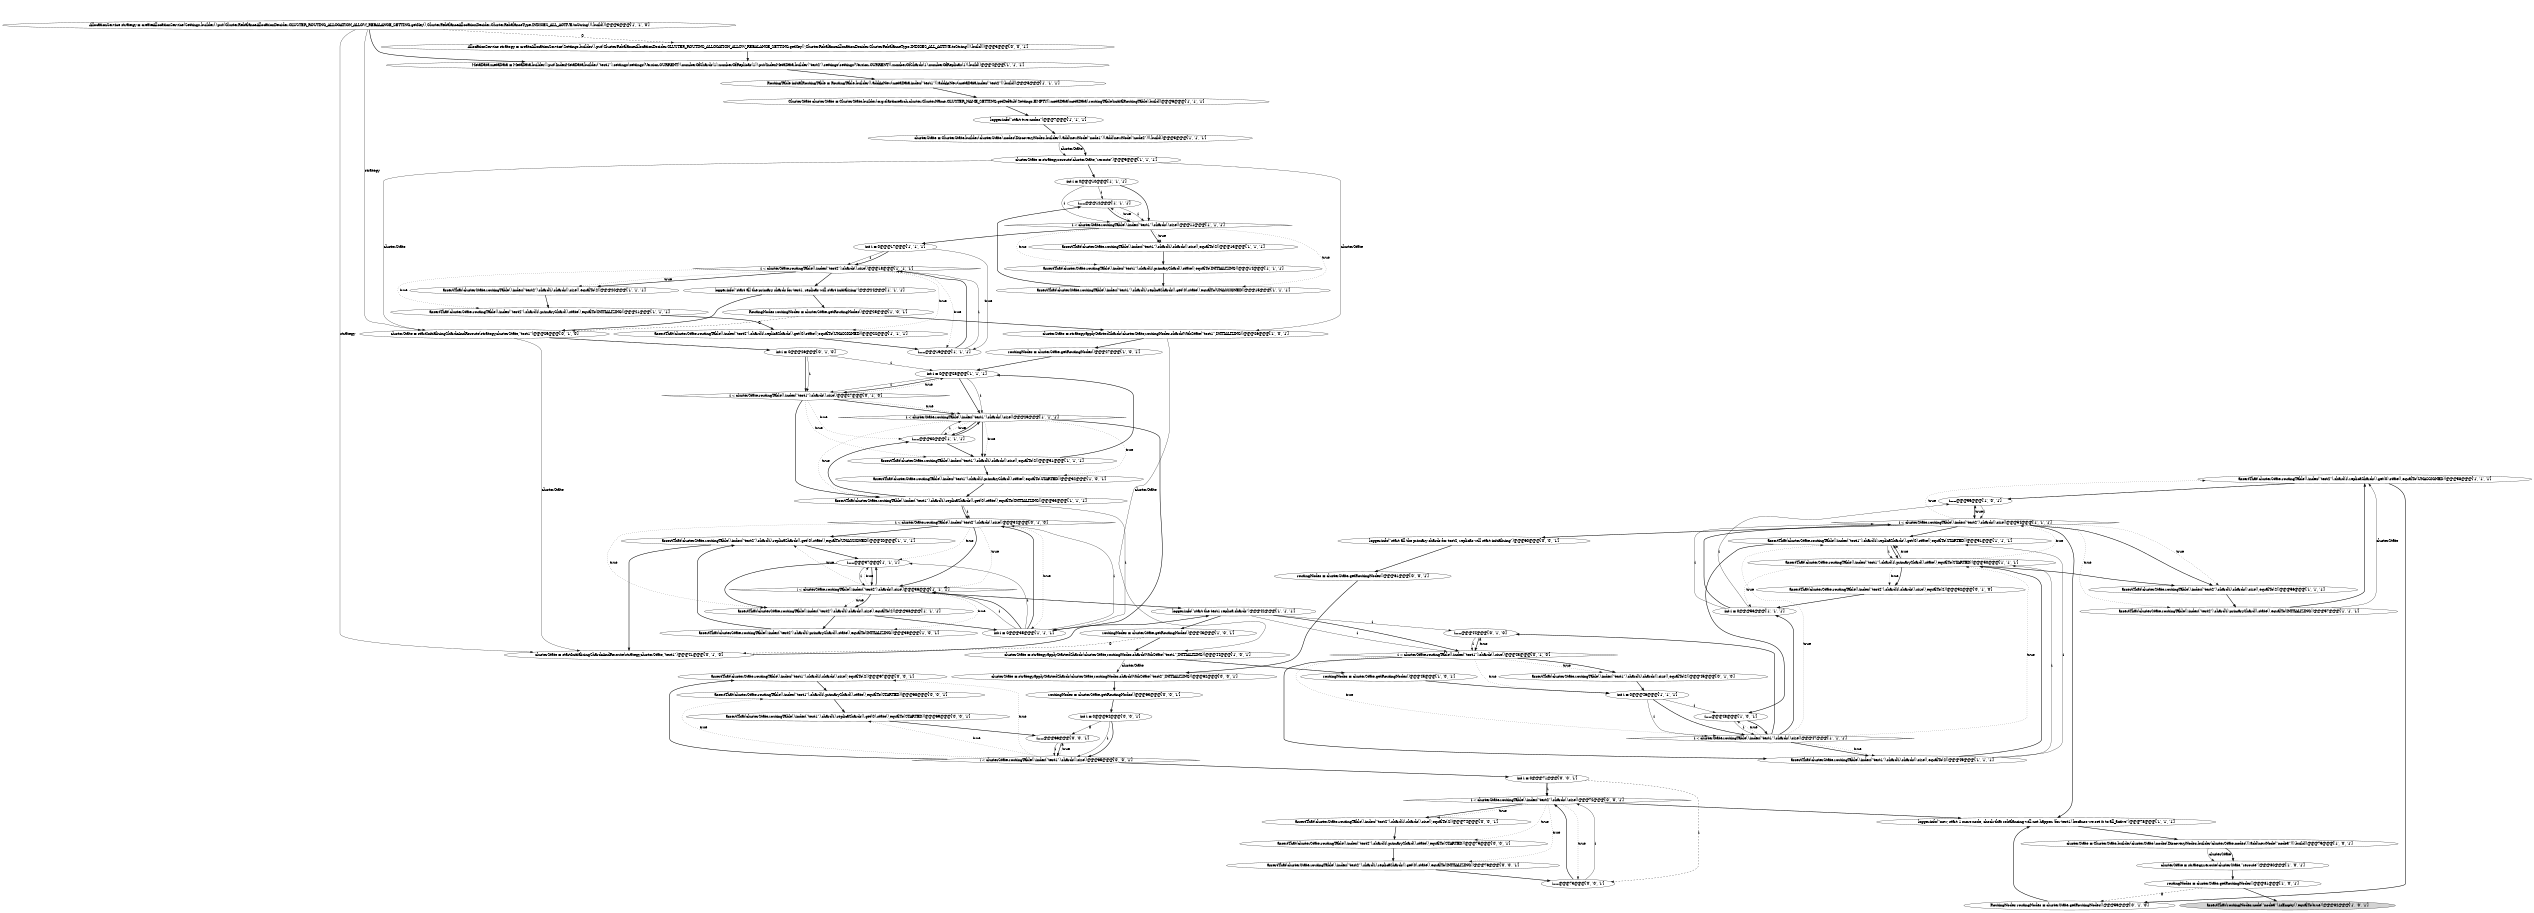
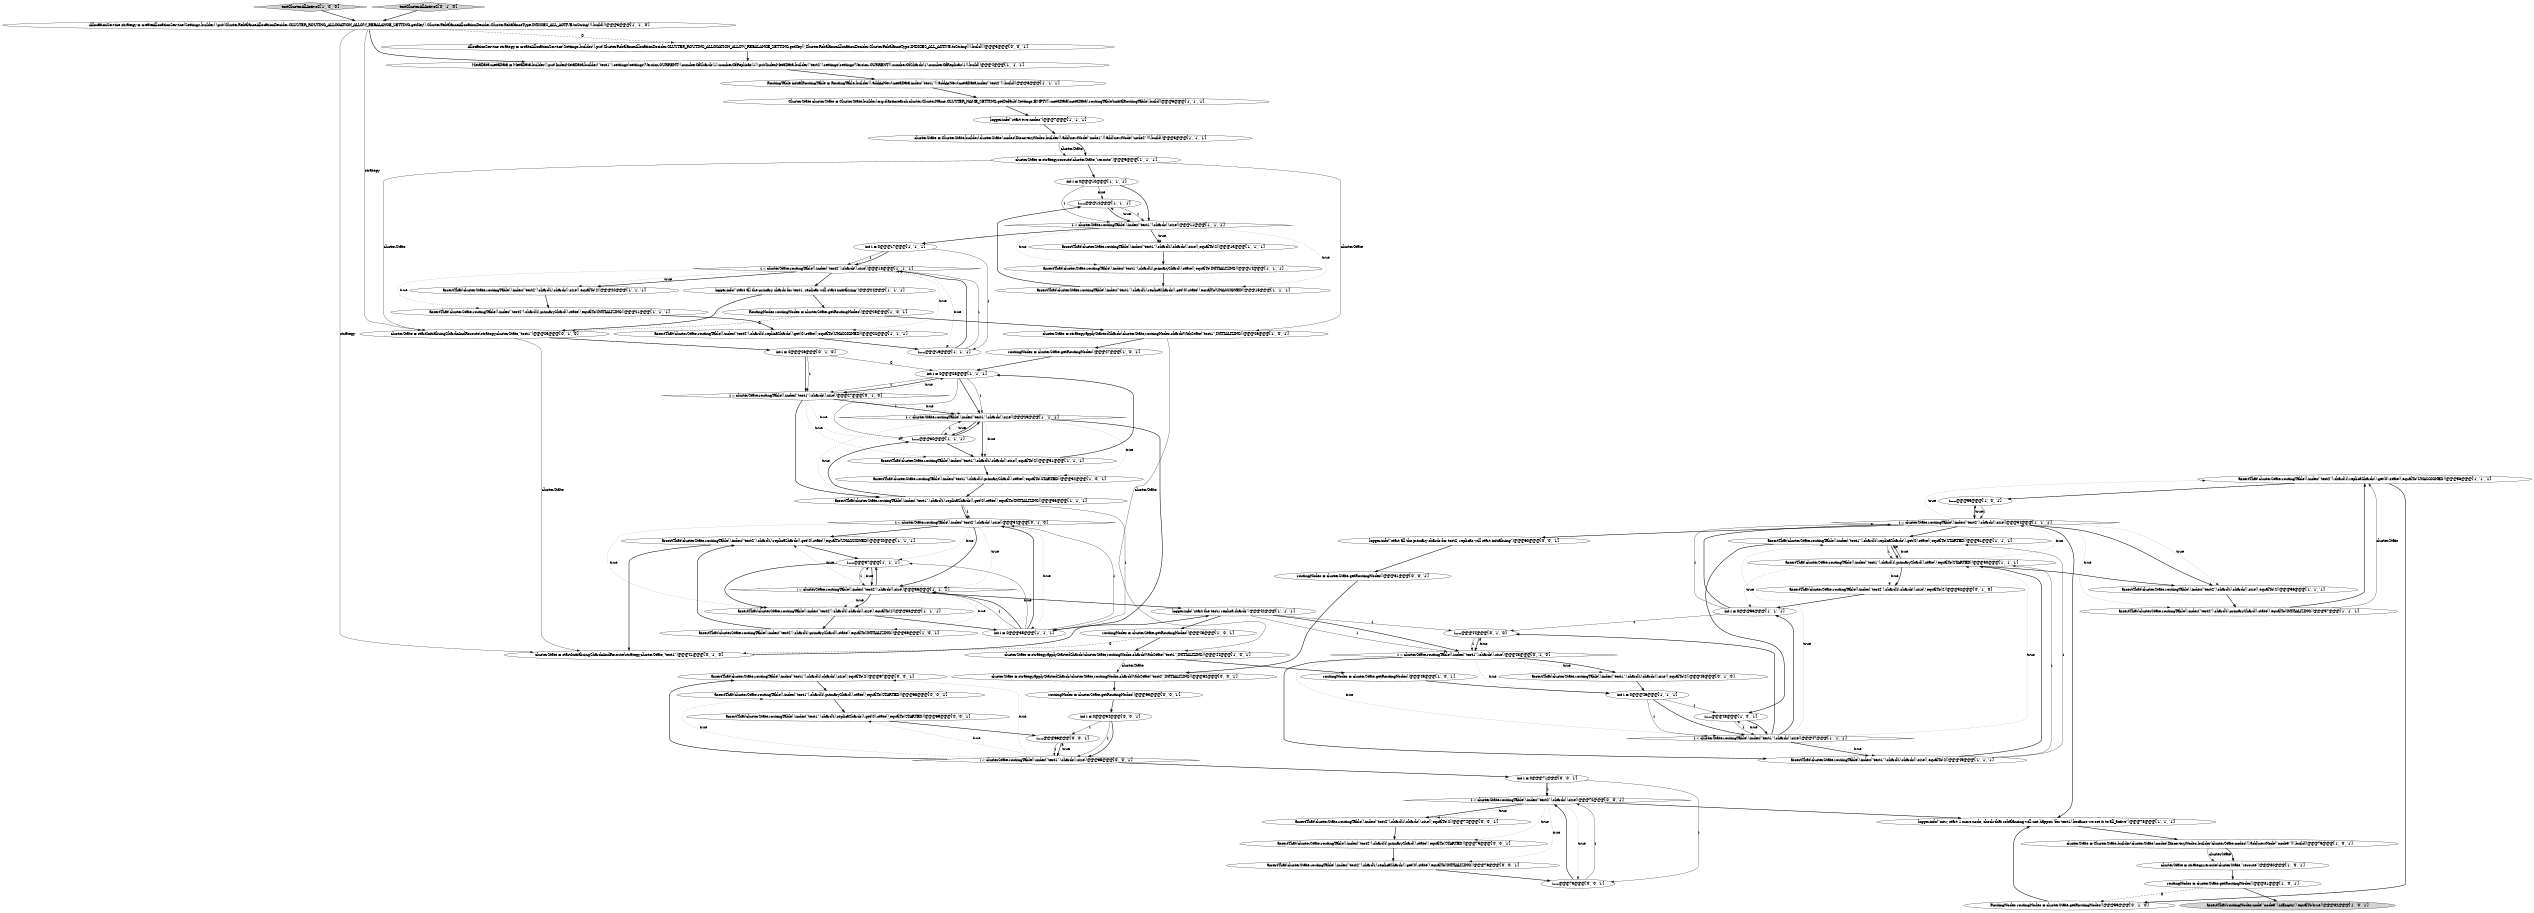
none -> (310, 7)
none -> (428, 7)
(1101, 193) -> (1101, 193)
(988, 301) -> (988, 301)
(891, 363) -> (891, 363)
none -> (849, 404)
(1793, 518) -> (1617, 622)
(1028, 601) -> (1028, 601)
(1090, 728) -> (1090, 728)
(1698, 818) -> (1698, 818)
